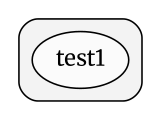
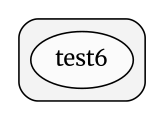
(80, 60) -> (82, 60)
